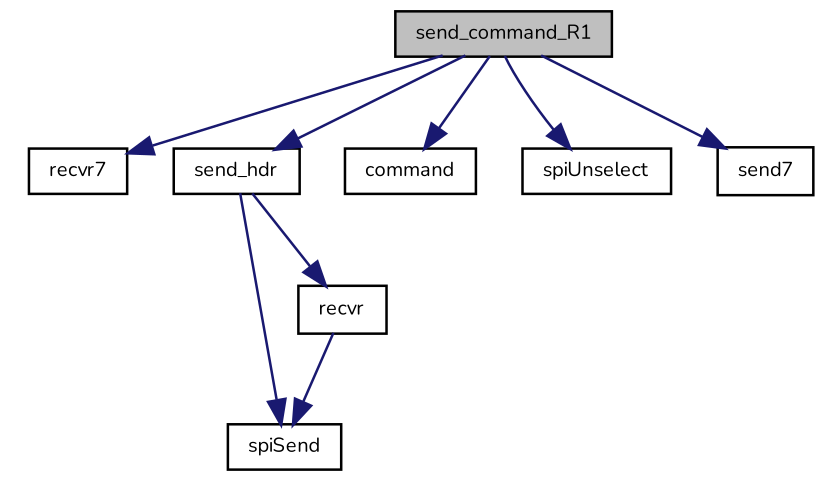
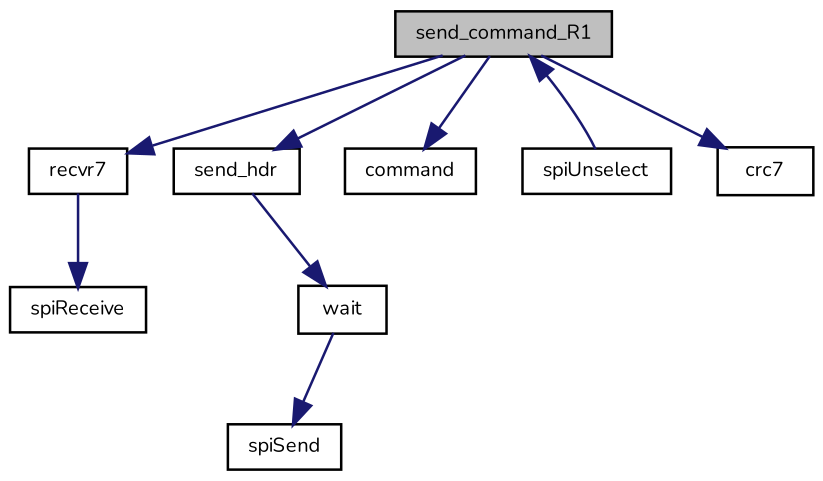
(527, 94) -> (573, 111)
(765, 171) -> (765, 171)
(258, 296) -> none
none -> (78, 310)
(342, 310) -> (342, 310)
